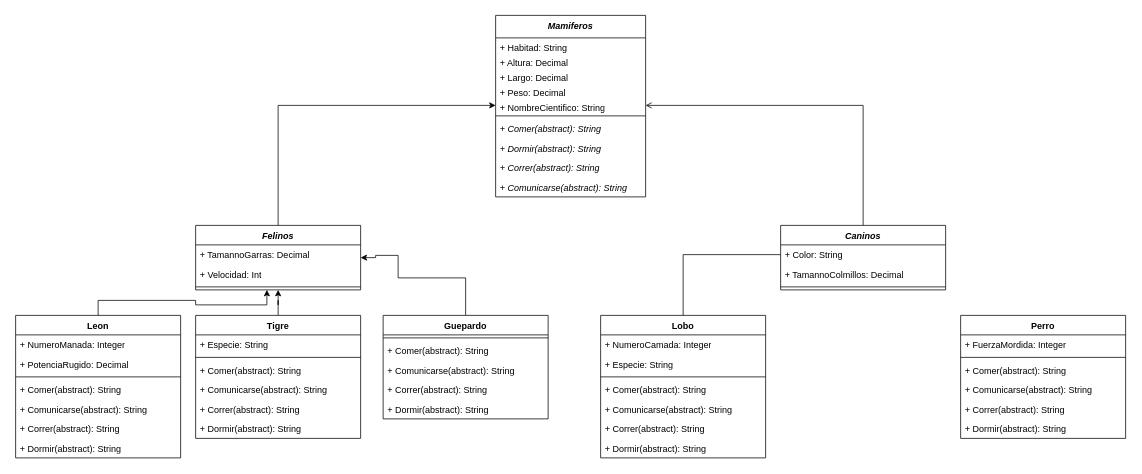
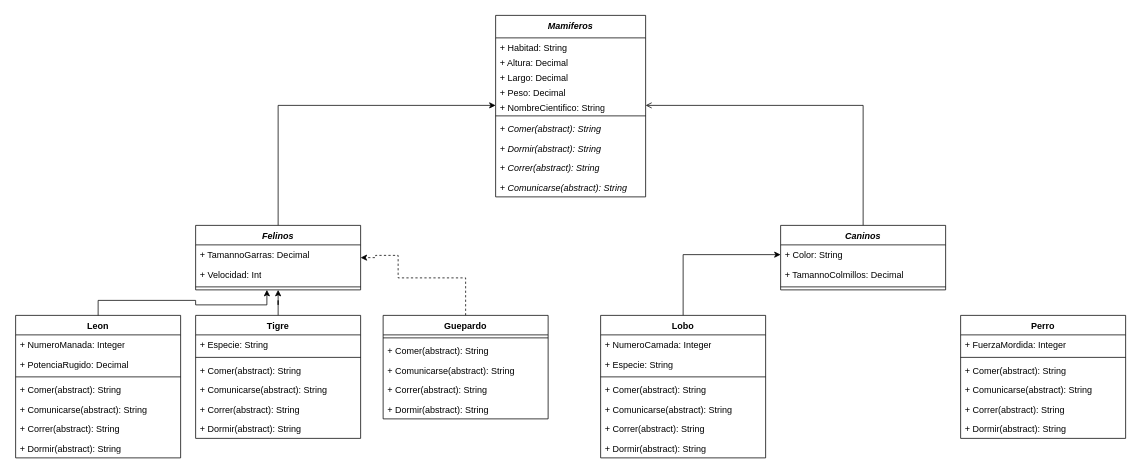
(775, 255) -> (774, 255)
(422, 278) -> (422, 278)
